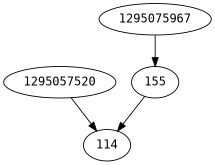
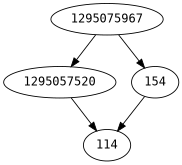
none -> (86, 47)
(155, 82) -> (155, 82)
